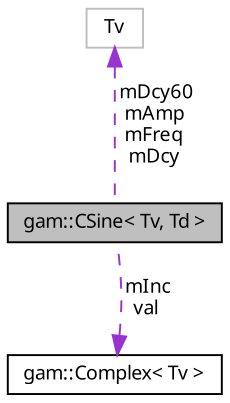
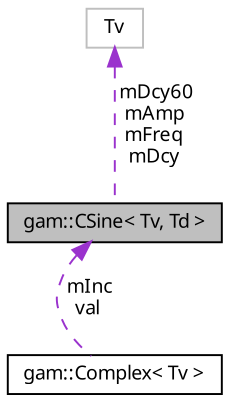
(121, 289) -> (58, 309)
